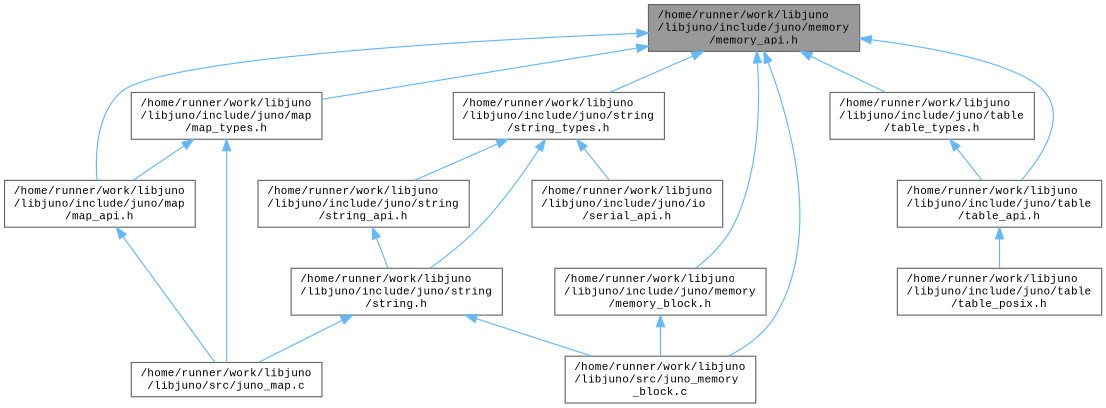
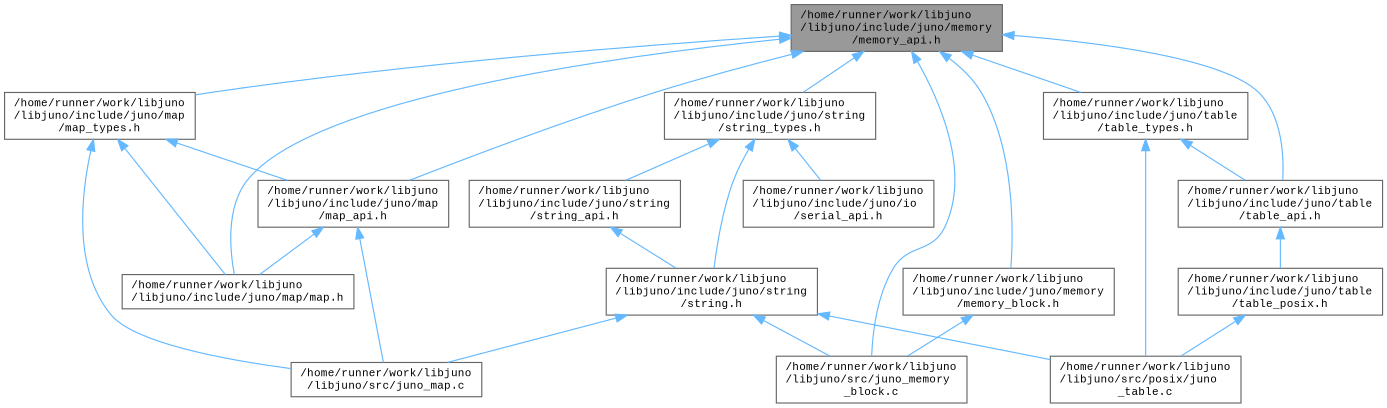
none -> (238, 292)
none -> (1146, 380)
